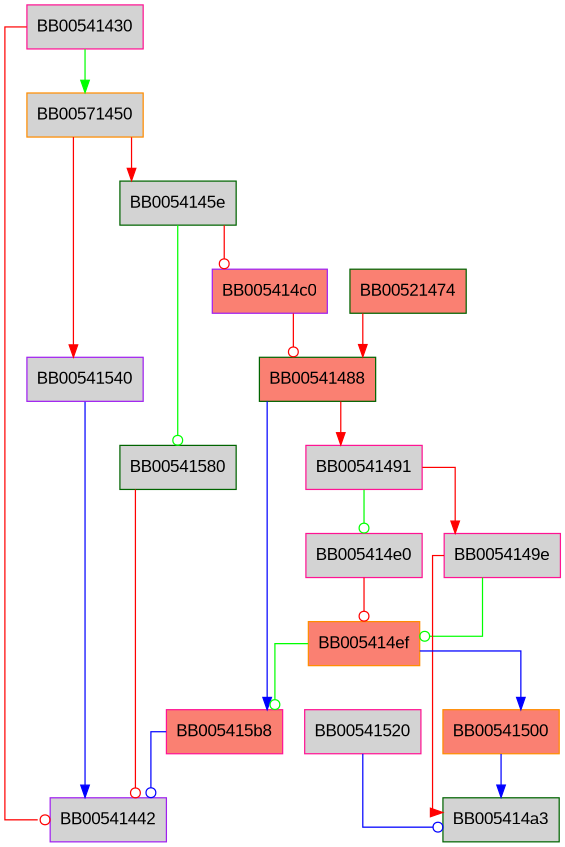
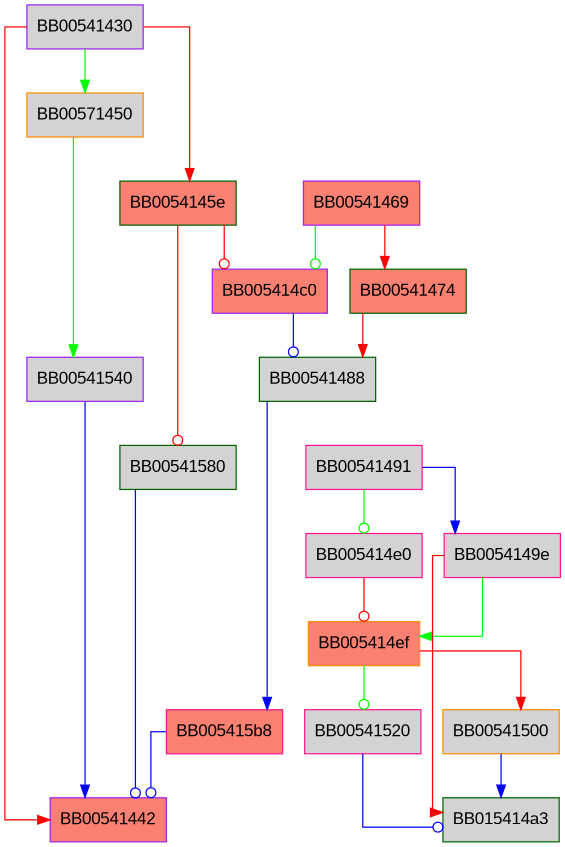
(85, 27) -> (85, 27)
(132, 153) -> (190, 75)
(178, 203) -> (178, 203)
none -> (362, 203)
(73, 241) -> (73, 241)
(408, 291) -> (408, 291)
(178, 330) -> (178, 330)
(293, 330) -> (293, 330)
(318, 379) -> (318, 379)
(341, 417) -> none
(5, 429) -> (5, 429)
(455, 478) -> (455, 478)
(483, 633) -> (483, 633)
(135, 639) -> (135, 639)
(494, 651) -> (494, 651)
(275, 655) -> (364, 683)
(501, 732) -> (501, 732)
(108, 820) -> (108, 820)
(501, 820) -> (501, 820)
